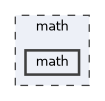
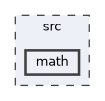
(52, 27) -> (52, 27)
